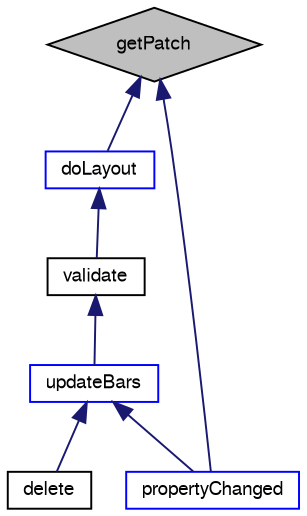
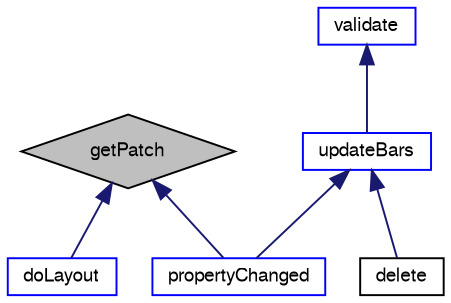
(98, 233) -> none
(96, 277) -> (367, 26)
